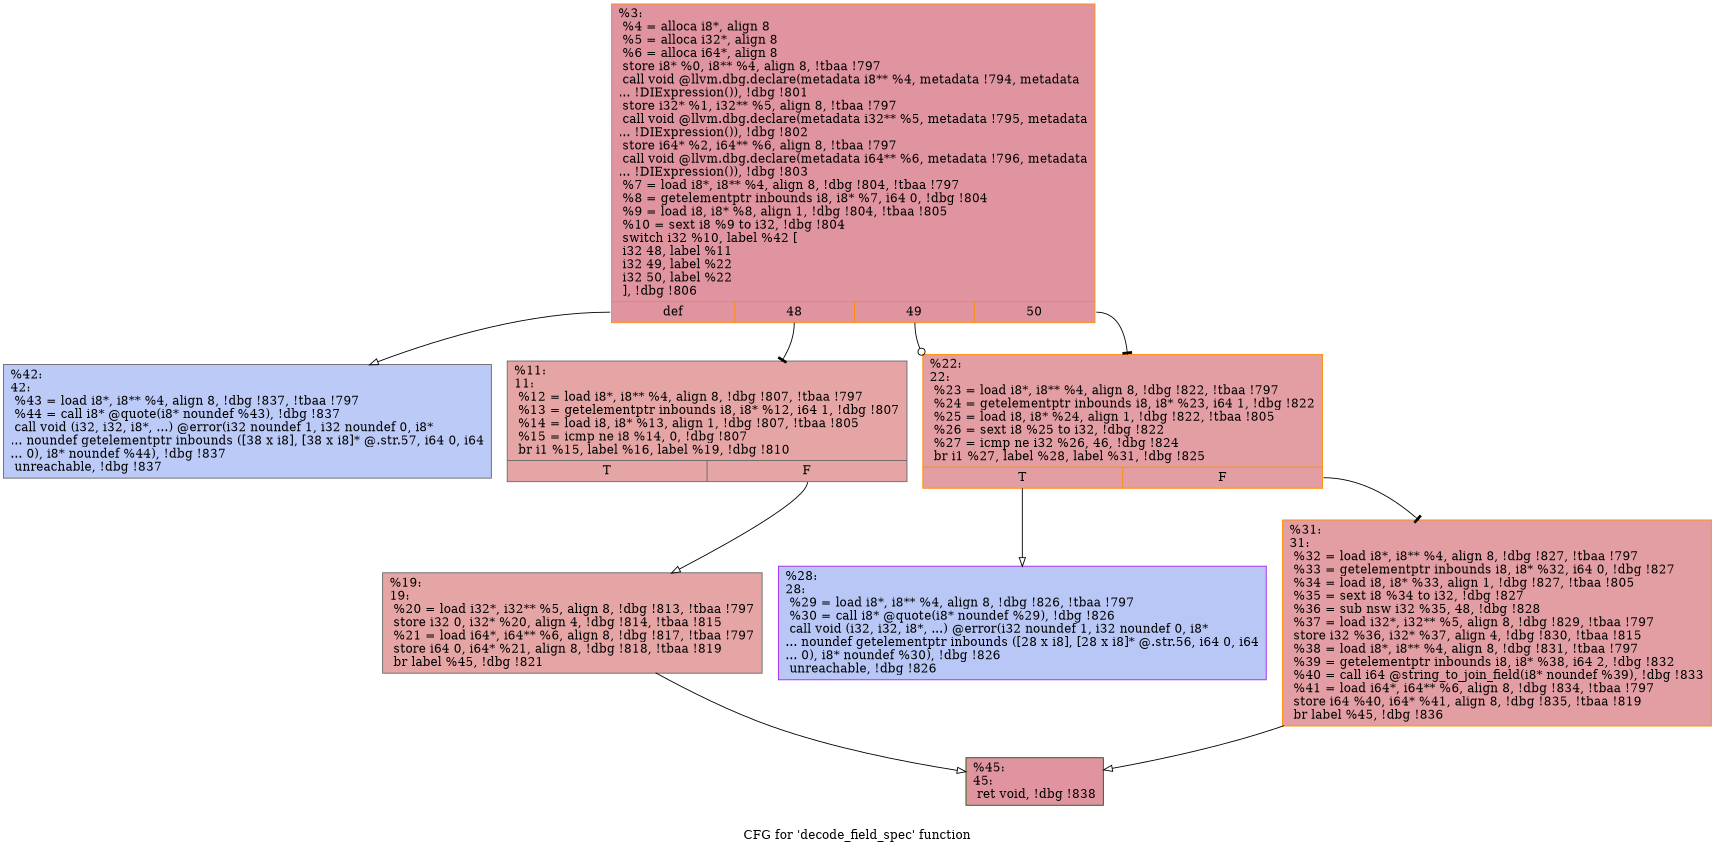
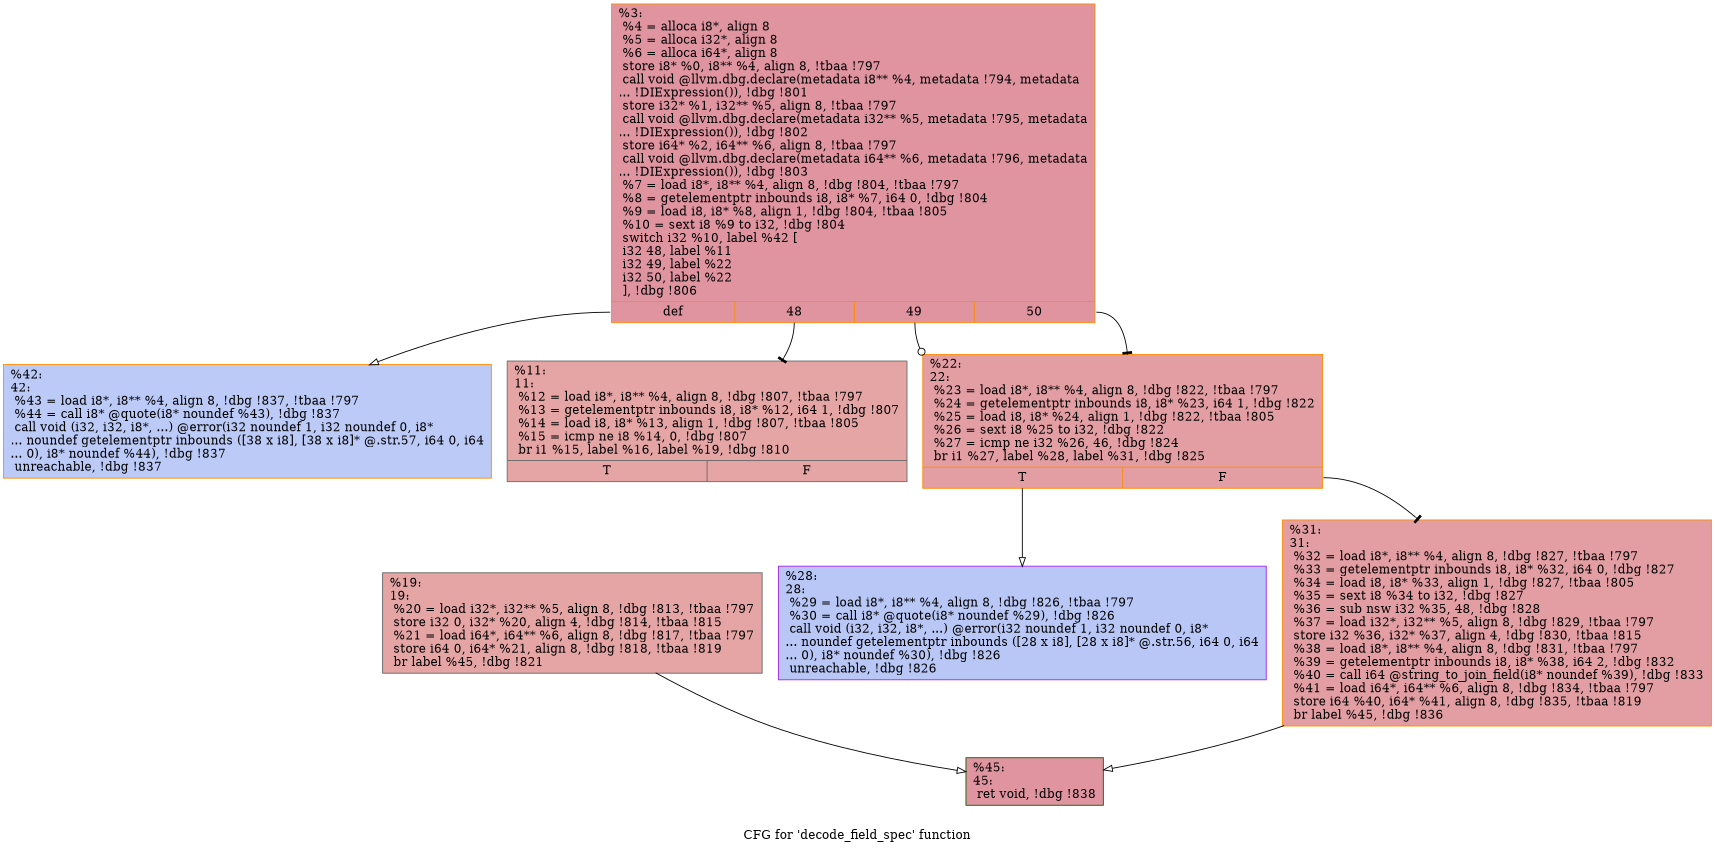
(247, 421) -> (247, 421)
(748, 531) -> none
